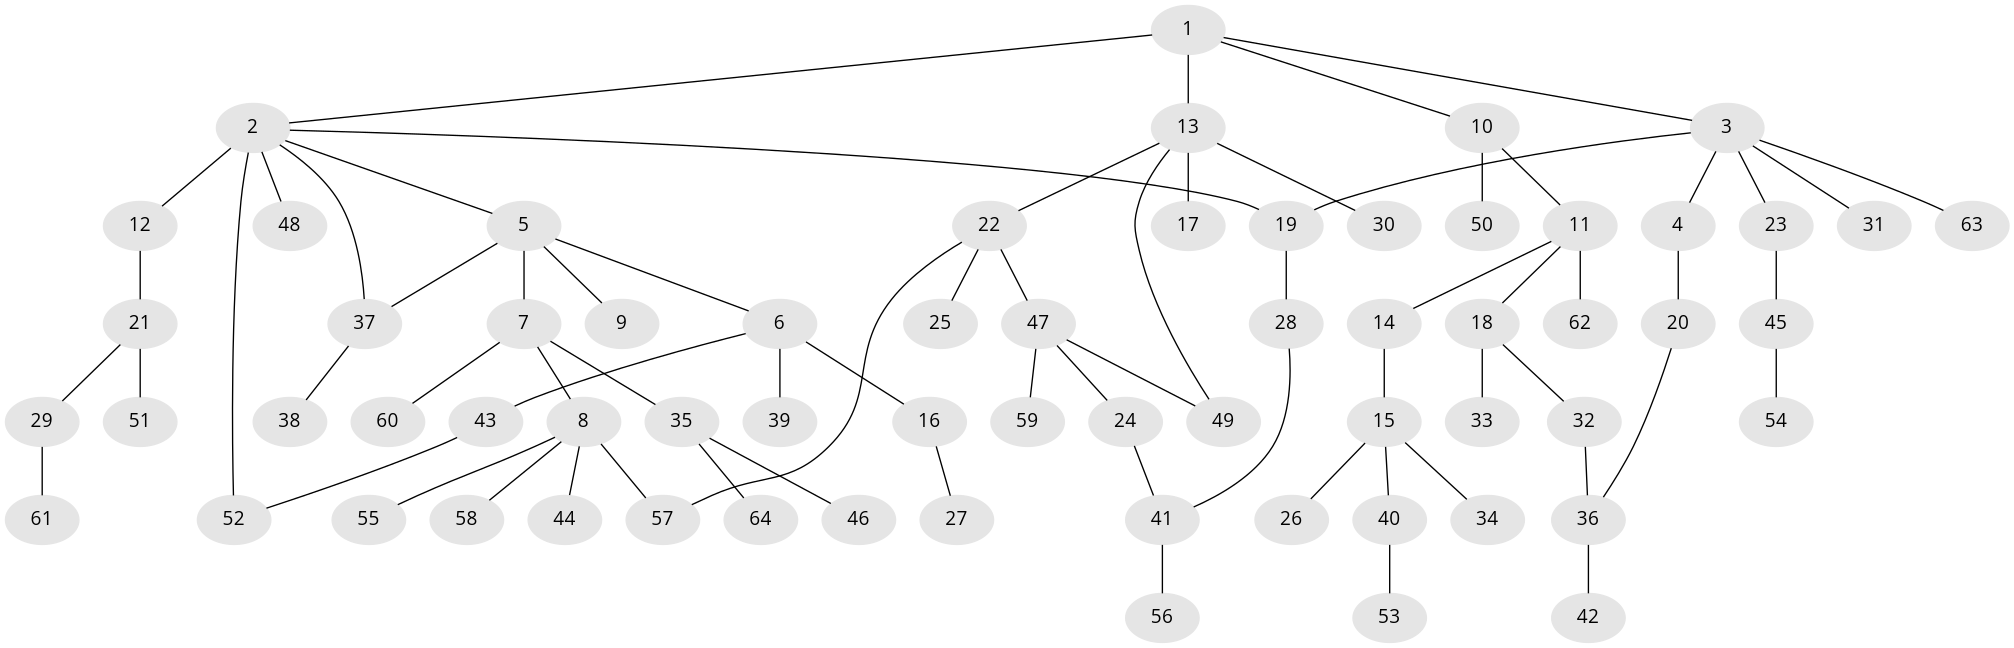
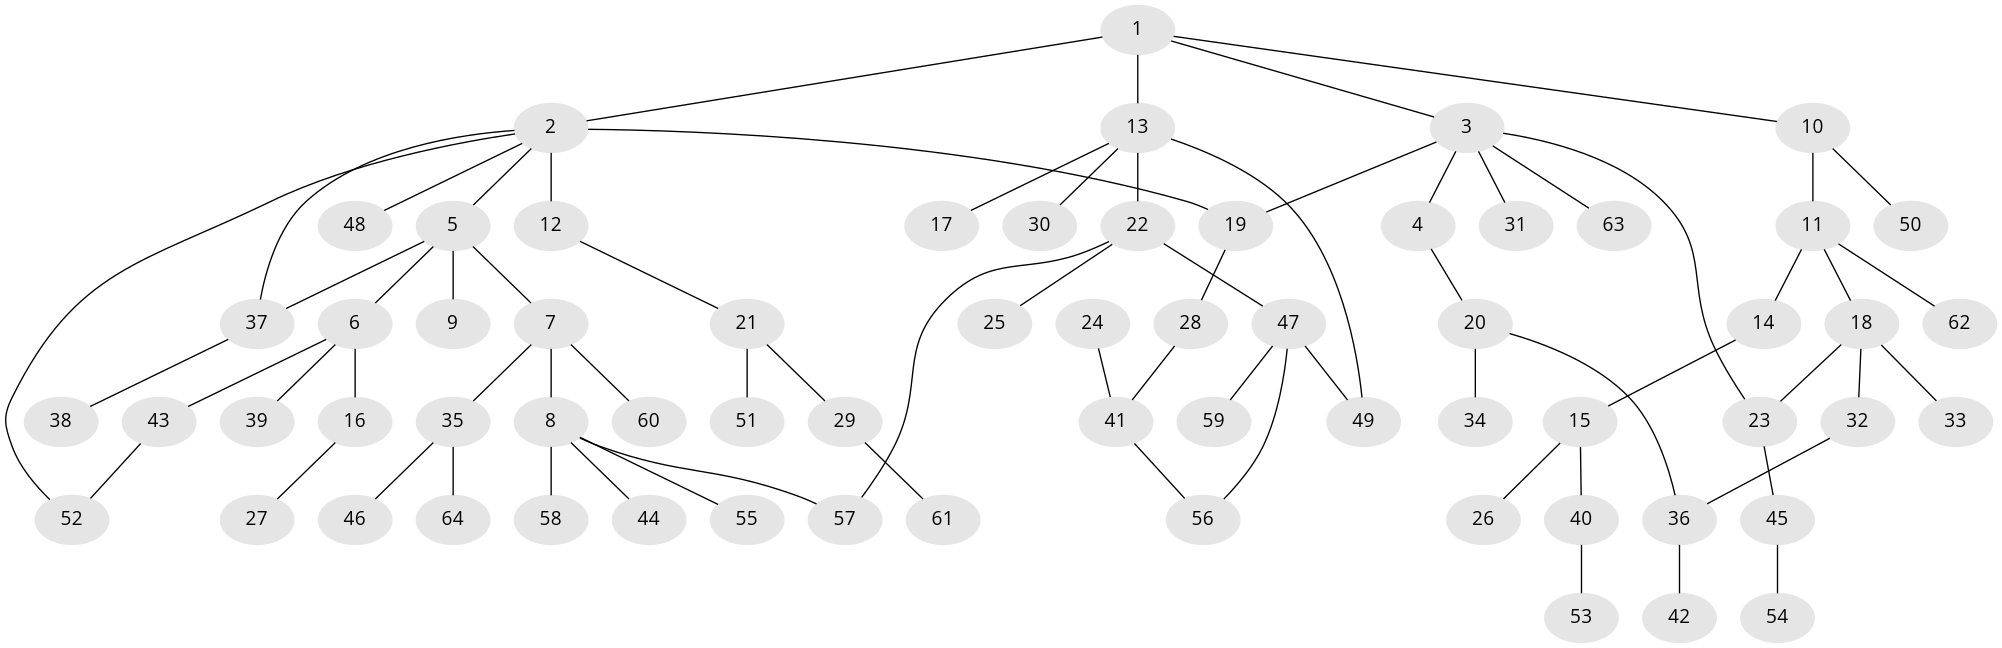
(1082, 373) -> (1270, 430)
none -> (1811, 373)
(1436, 471) -> (1475, 373)
